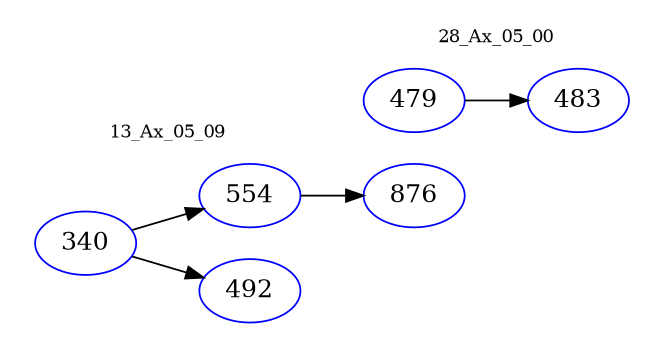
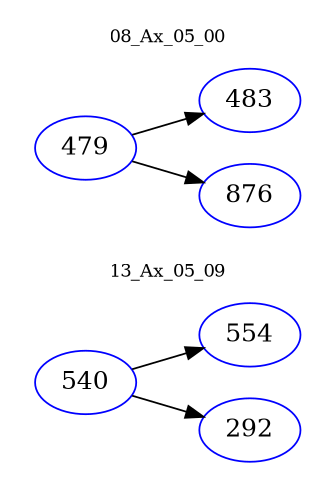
(496, 38) -> (168, 38)
(325, 196) -> (159, 169)
(86, 243) -> (86, 382)
(250, 291) -> (250, 430)
